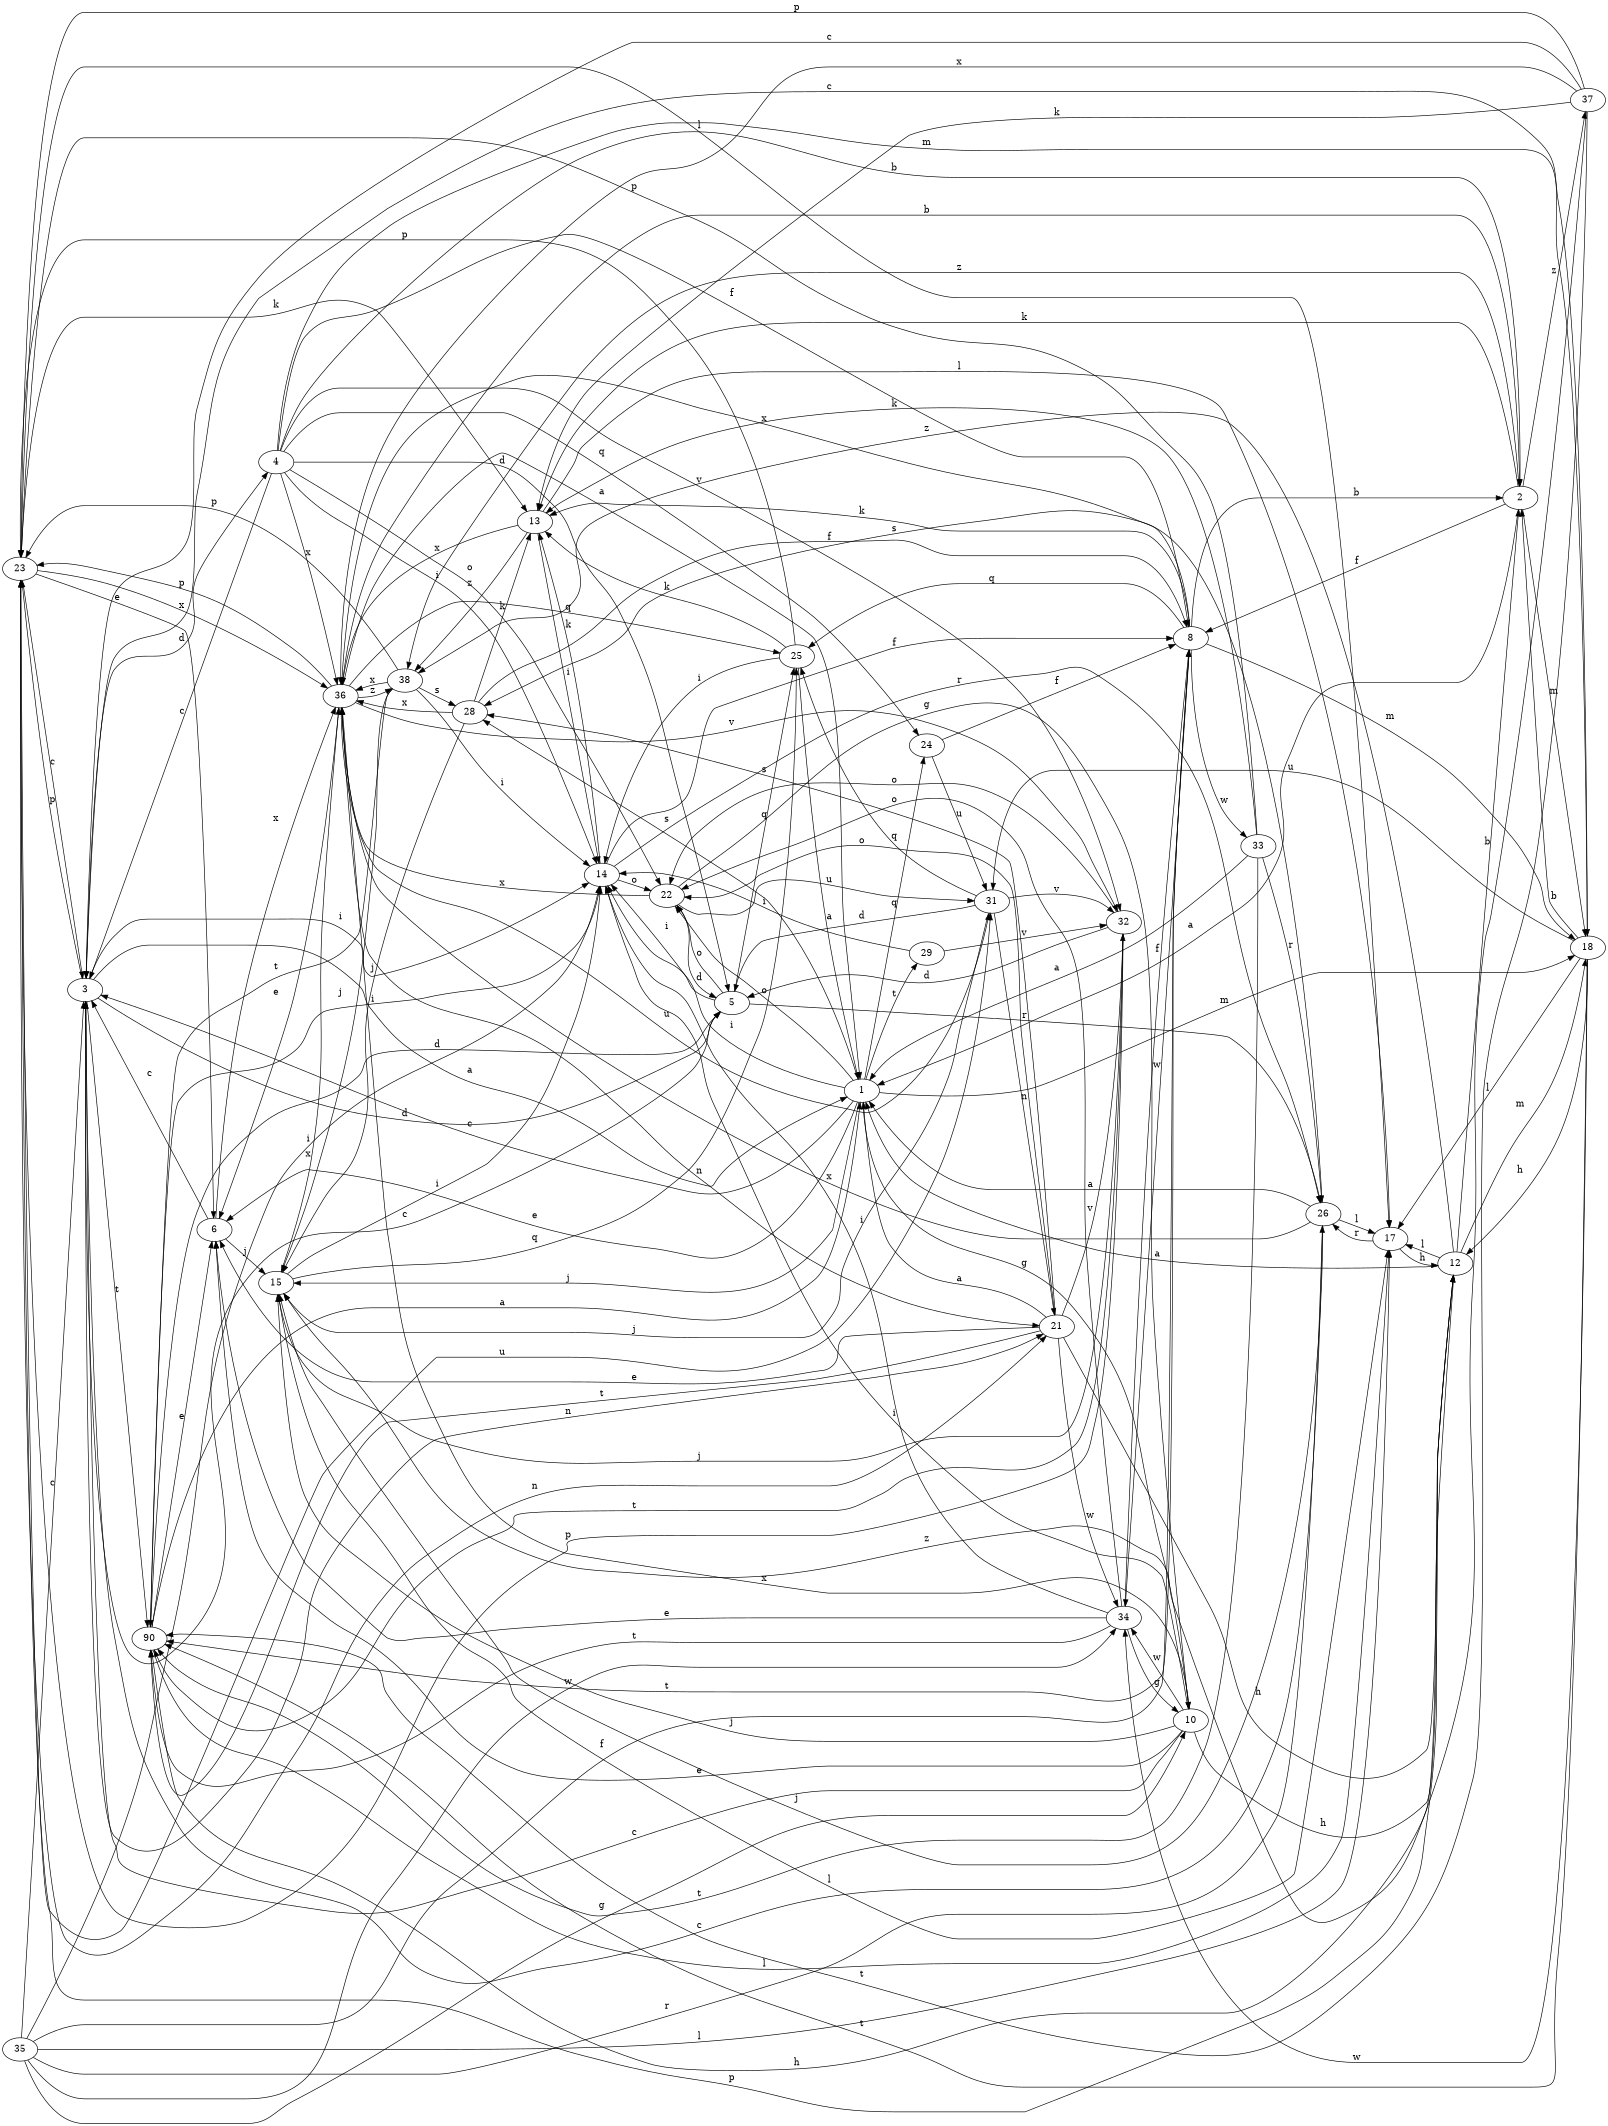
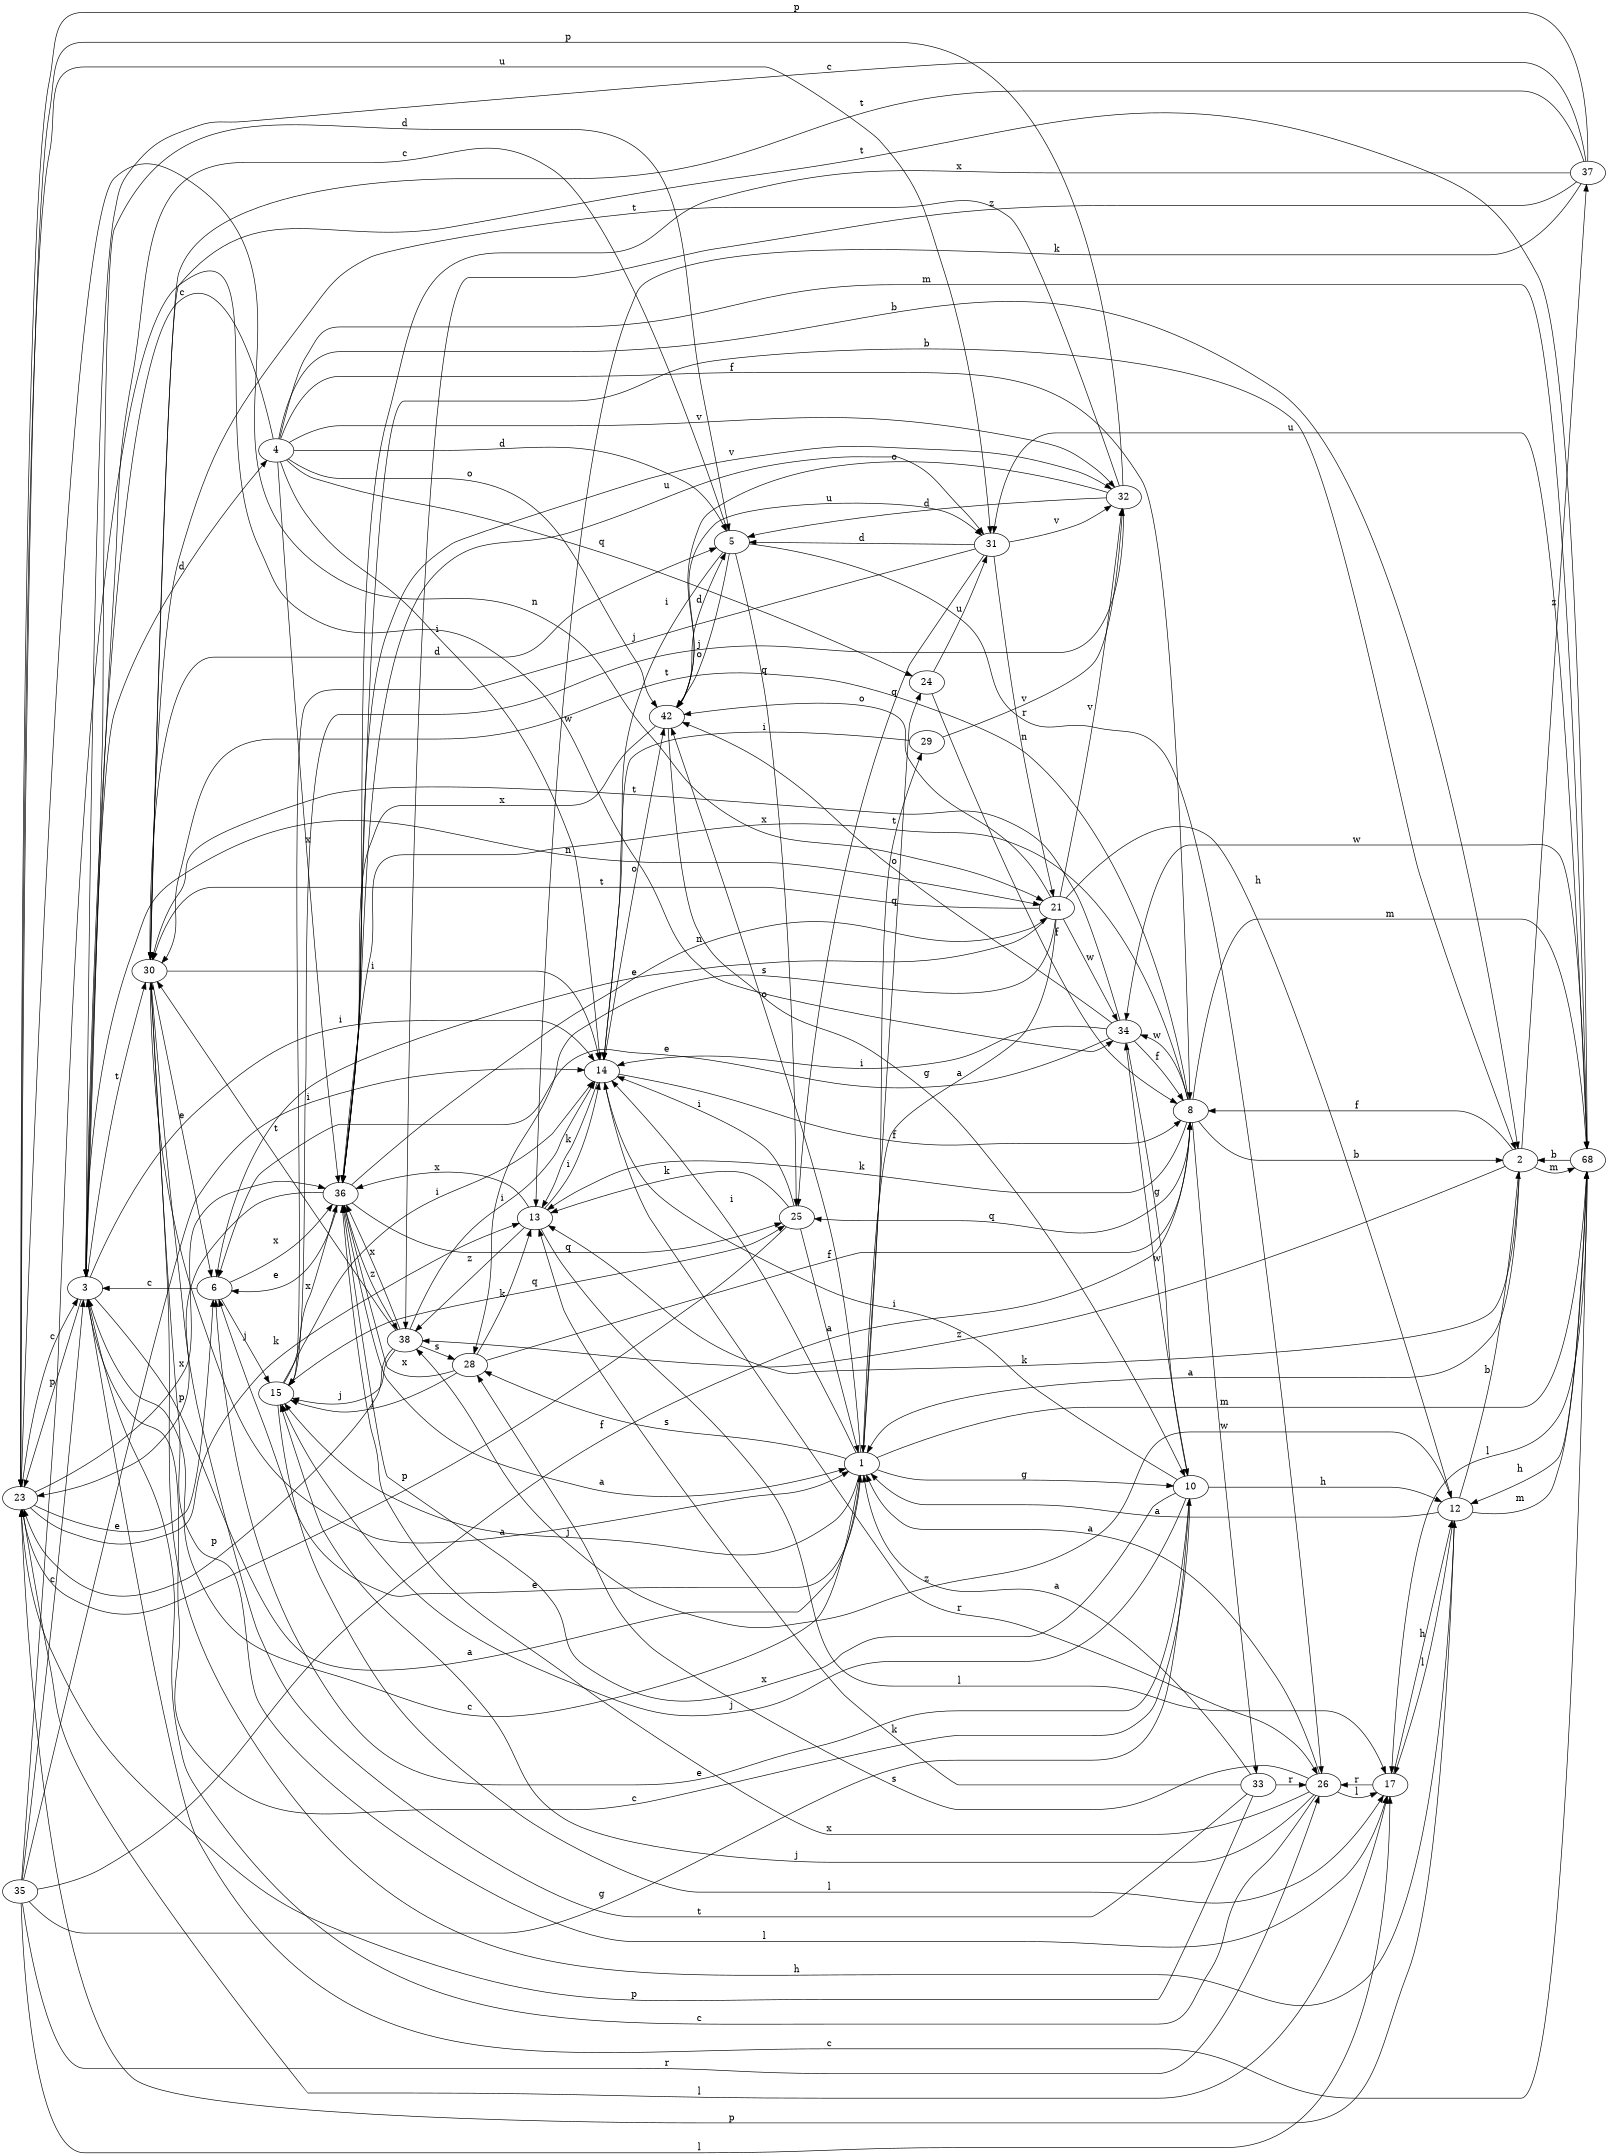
(667, 896) -> (667, 717)
(1588, 948) -> (1588, 1160)
(149, 1639) -> (149, 971)
(1448, 1743) -> (504, 278)
